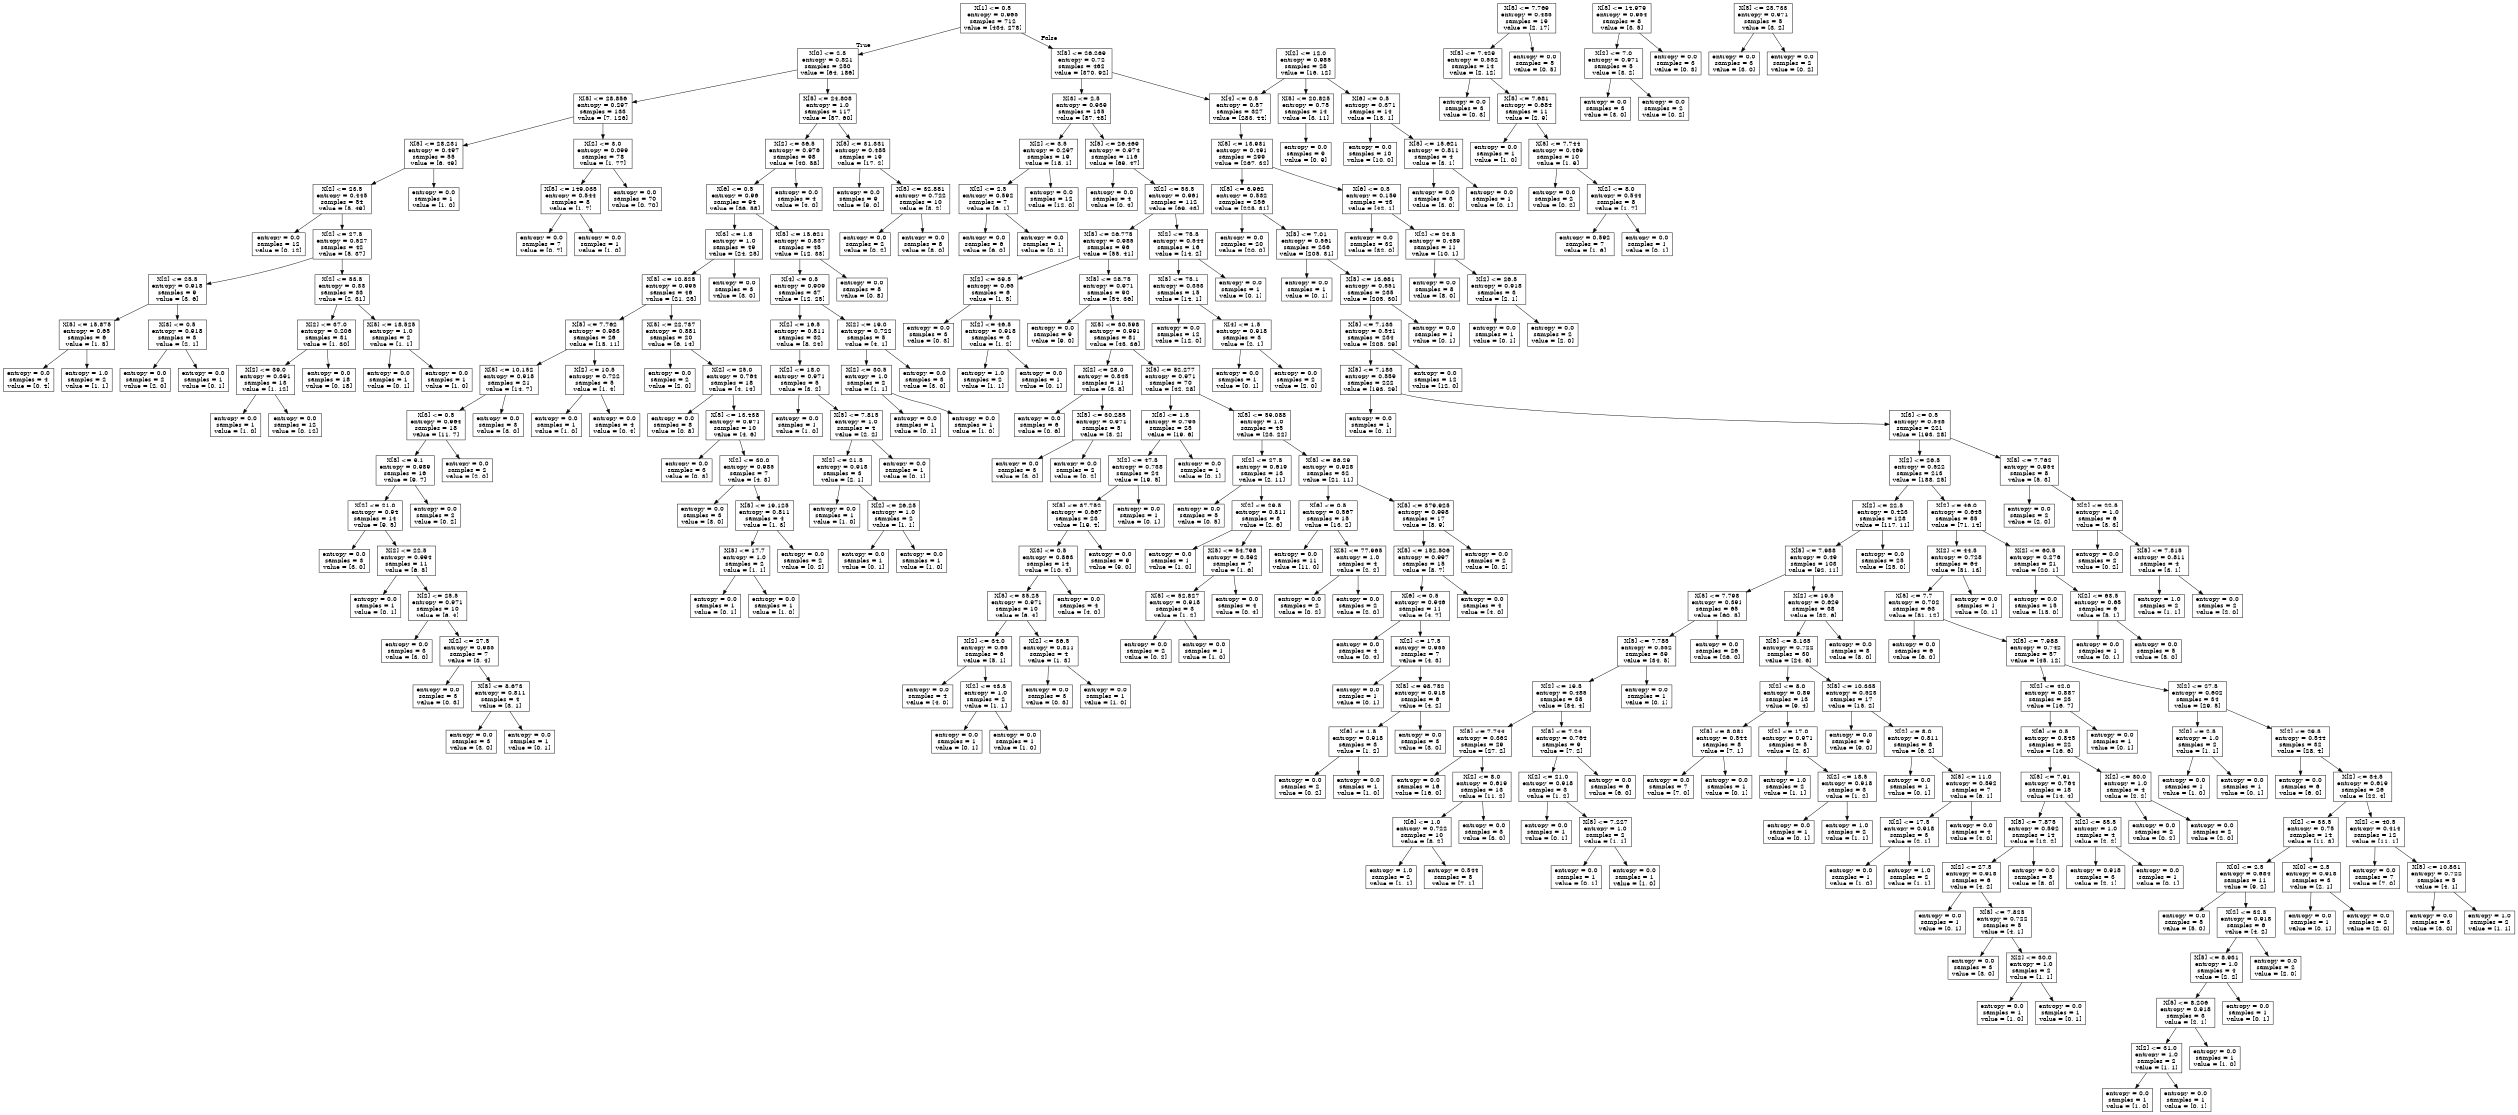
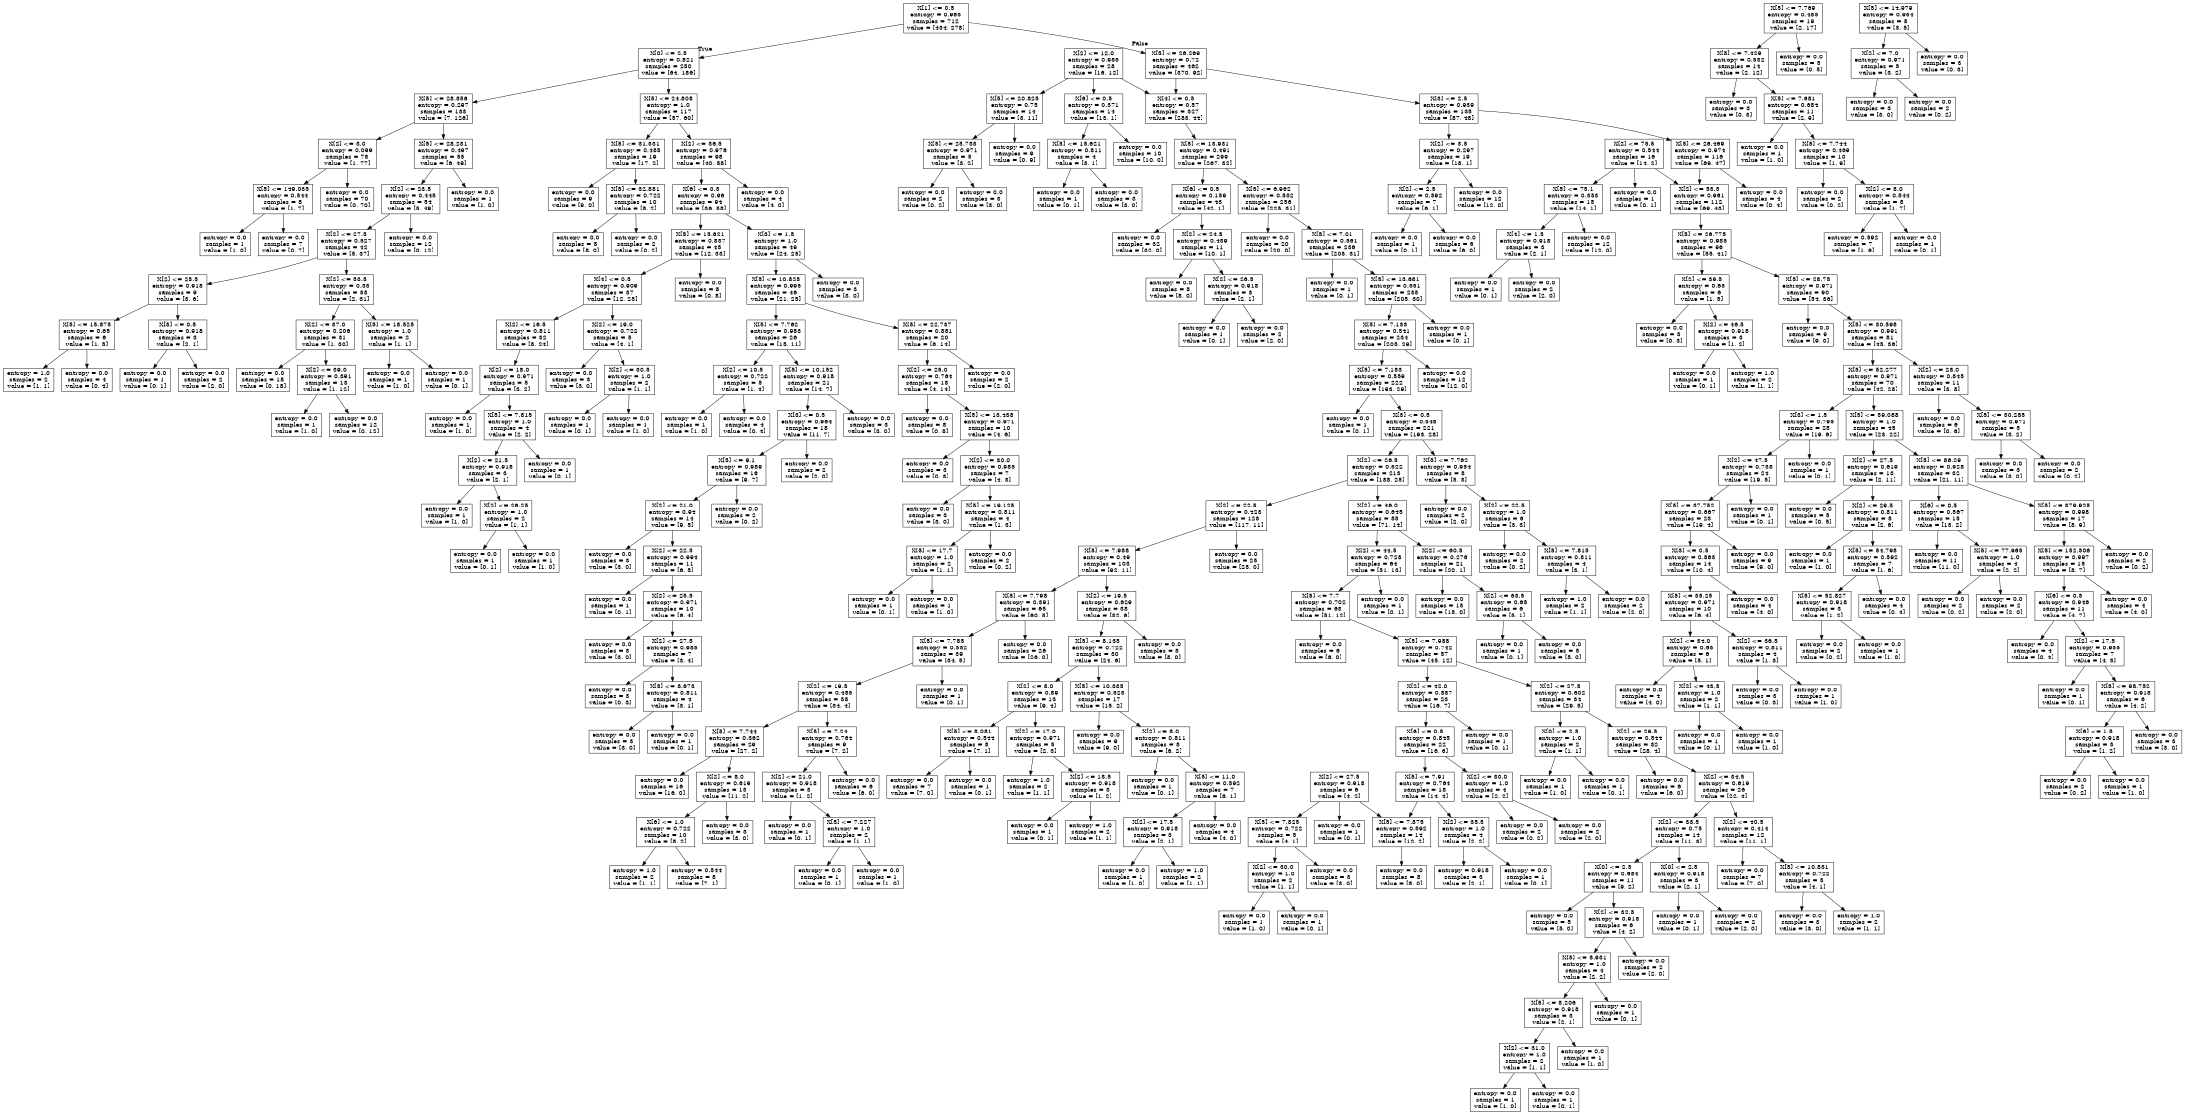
none -> (985, 130)
(1176, 219) -> (1665, 175)
(2004, 853) -> (1369, 808)
